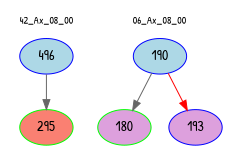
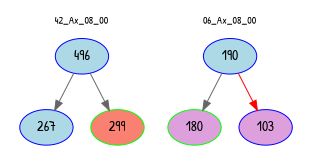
none -> (46, 127)
(46, 127) -> (118, 127)
(196, 127) -> (266, 127)
